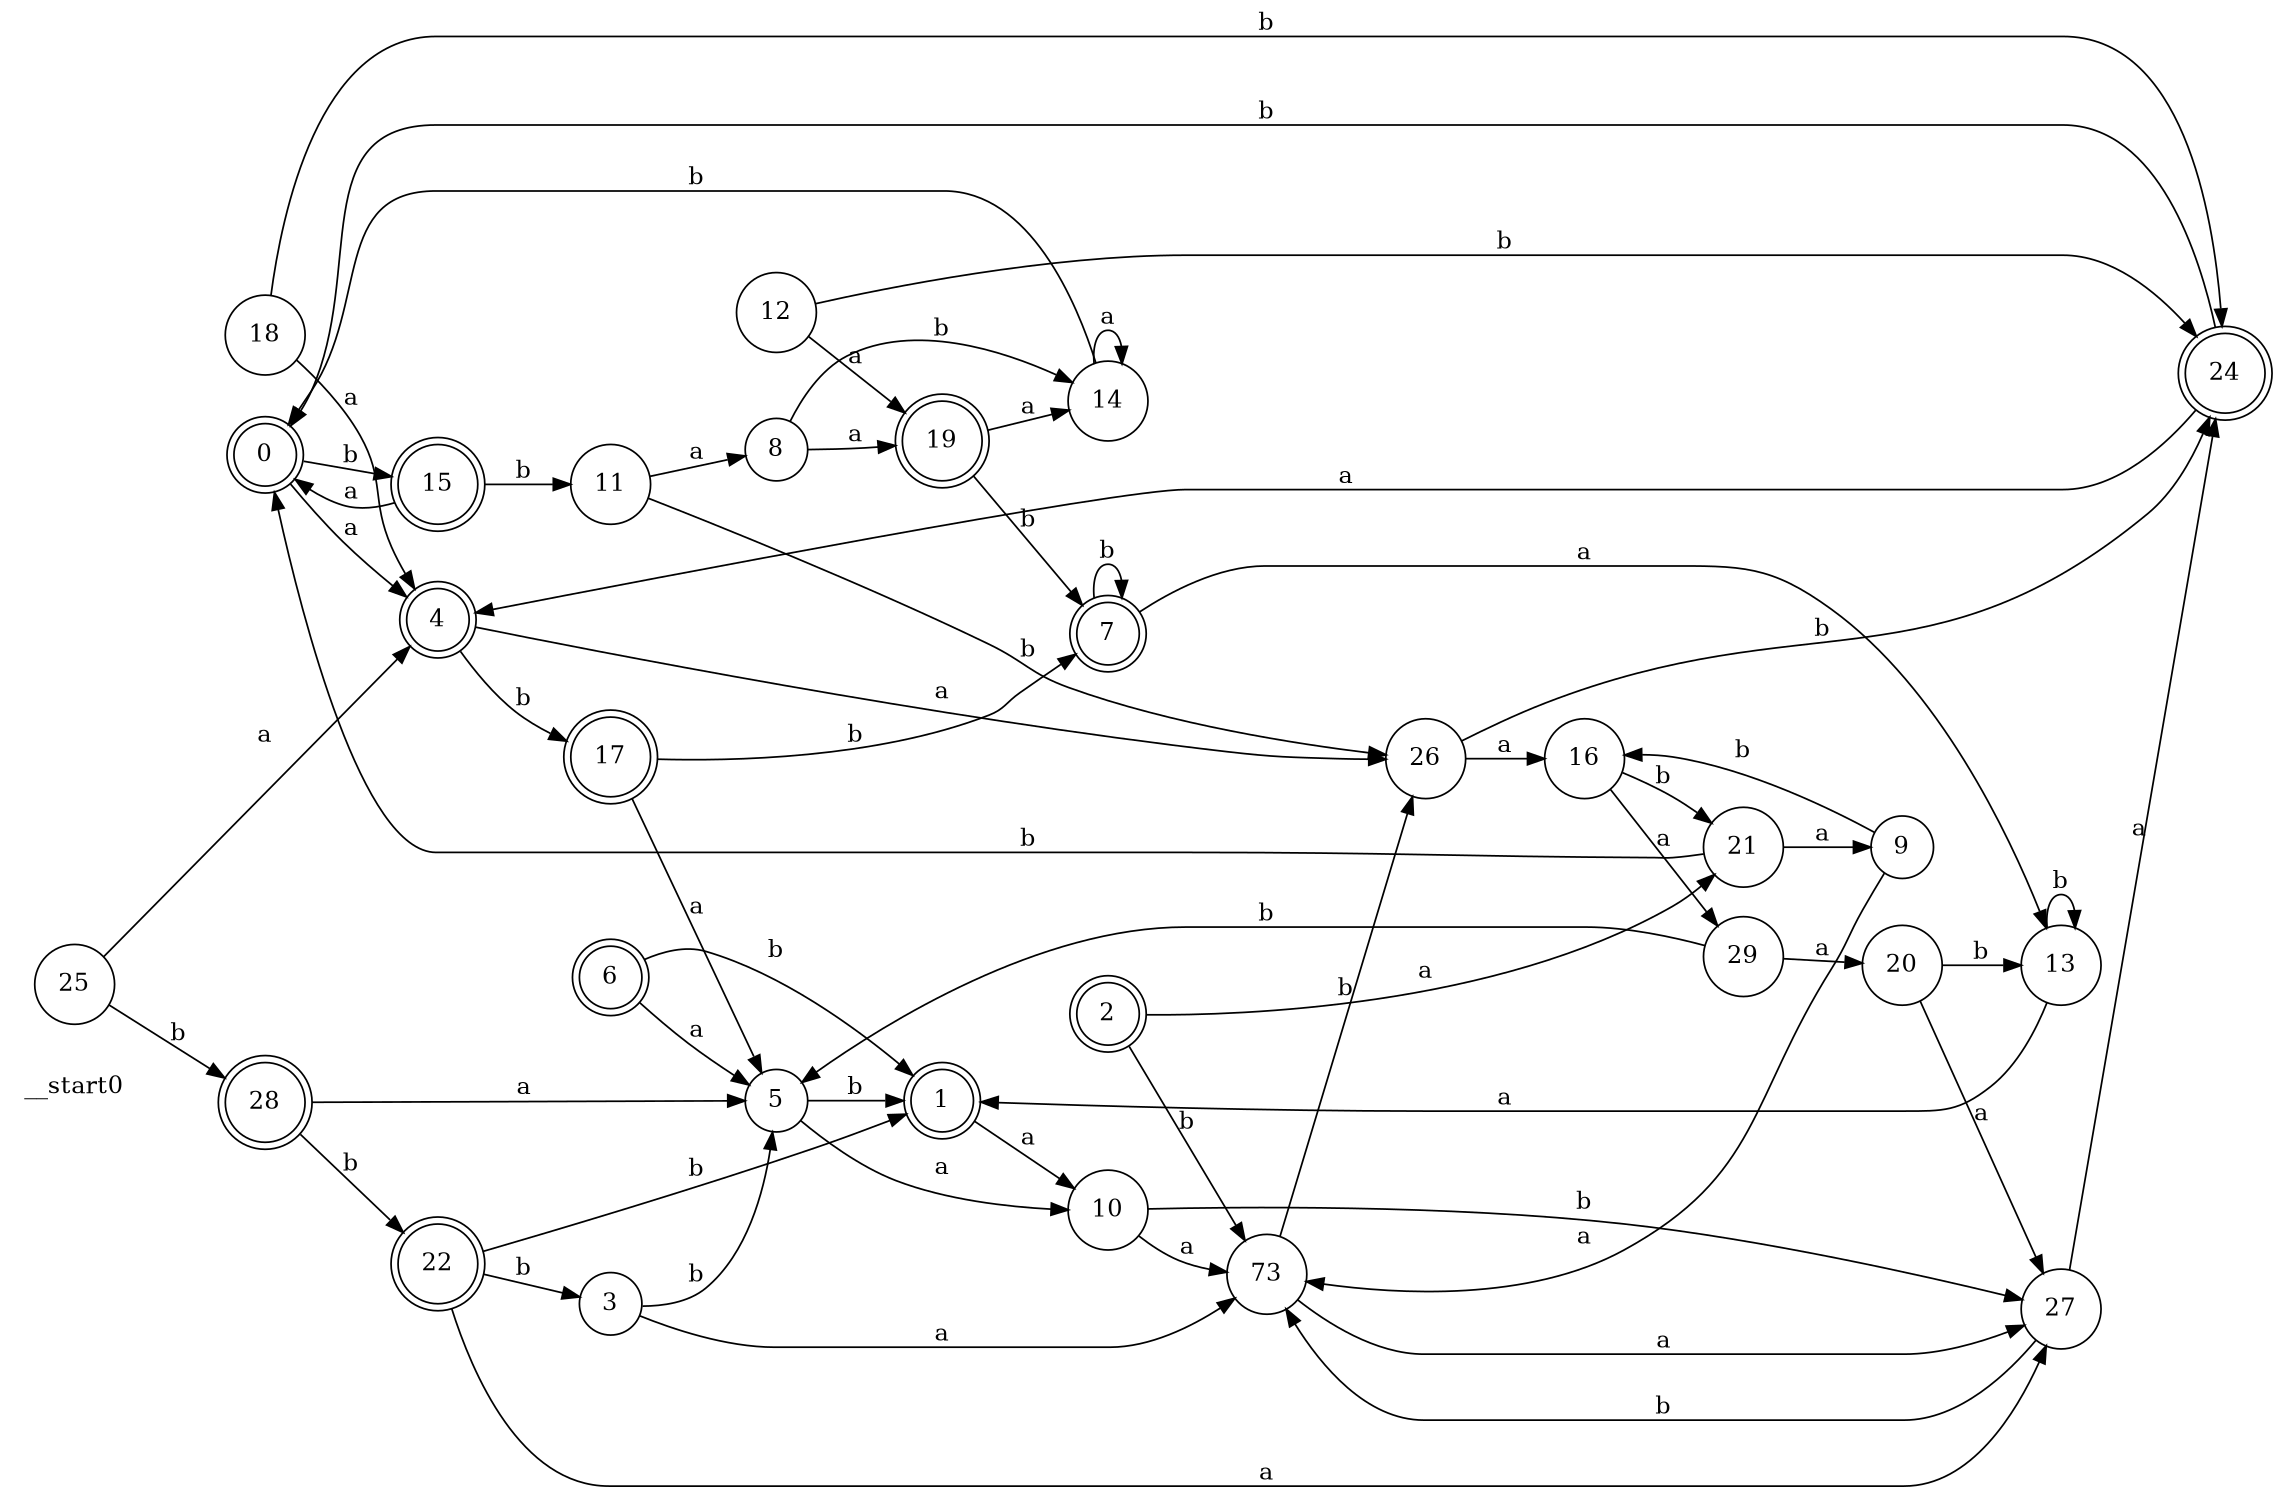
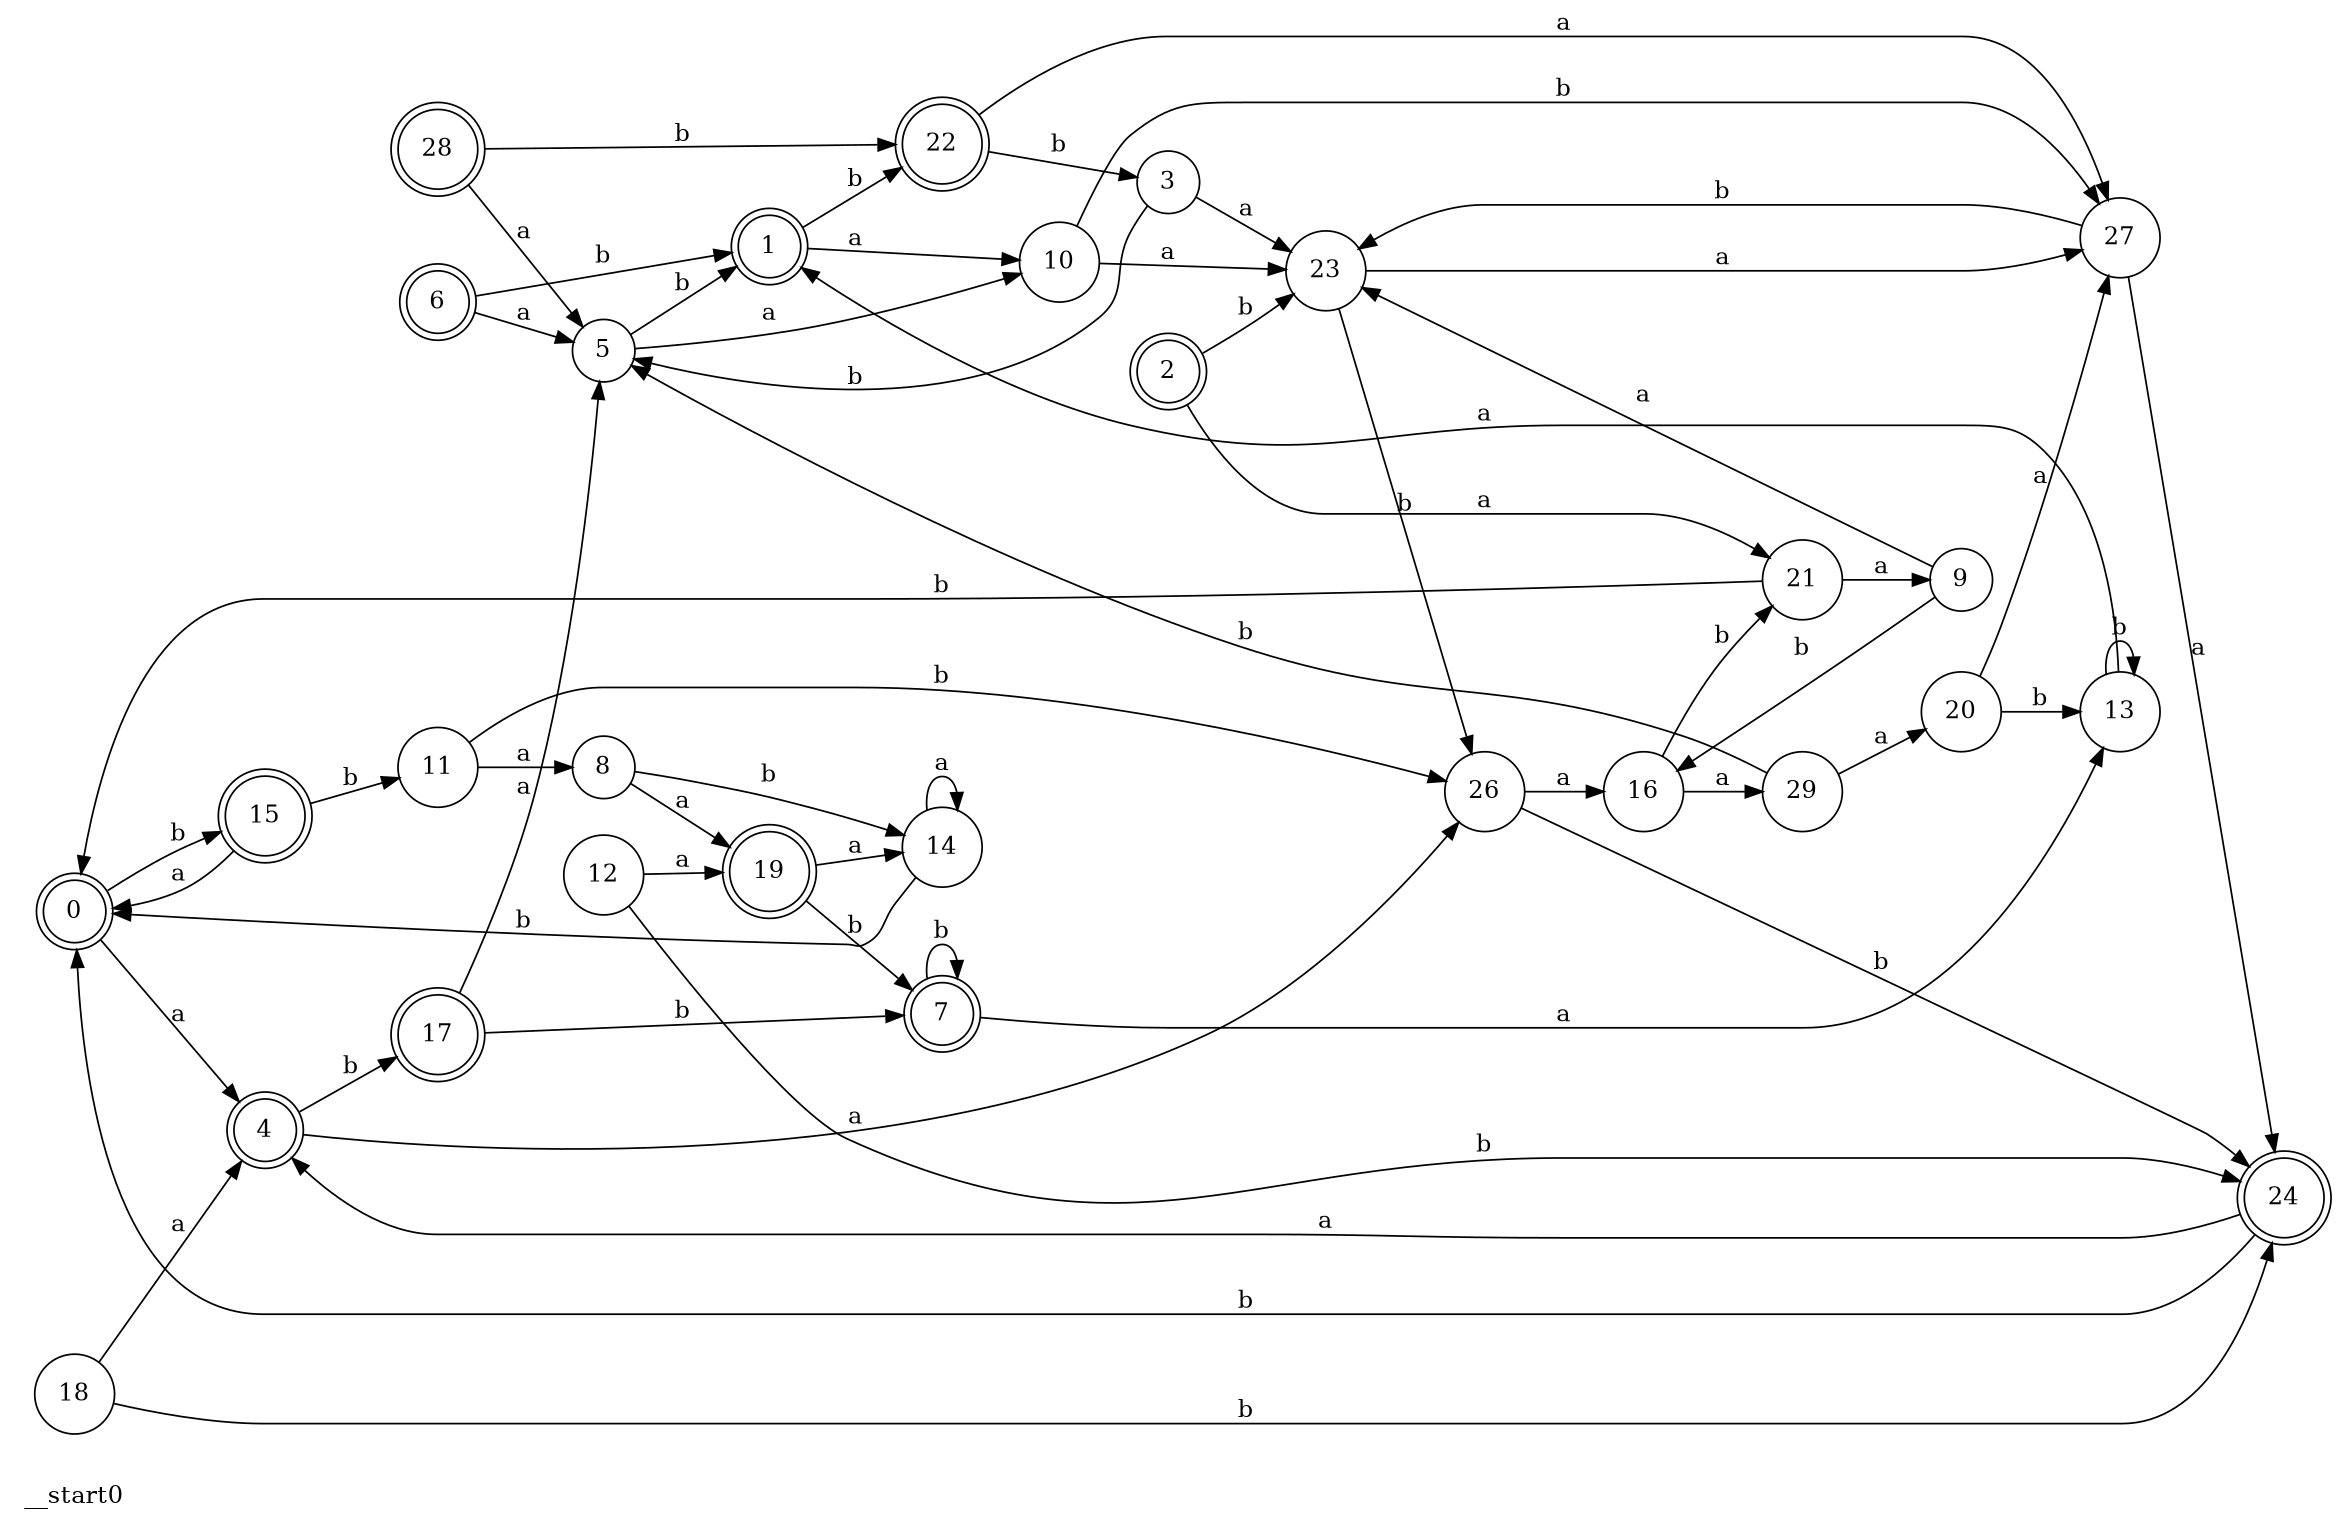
(75, 984) -> none
(688, 1190) -> (845, 202)
(1267, 1274) -> (1326, 271)
